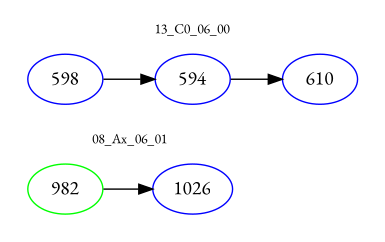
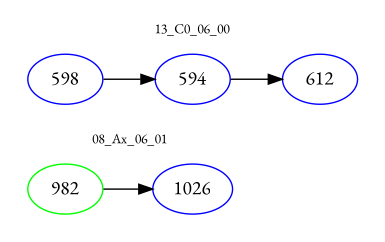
(320, 79) -> (320, 79)
